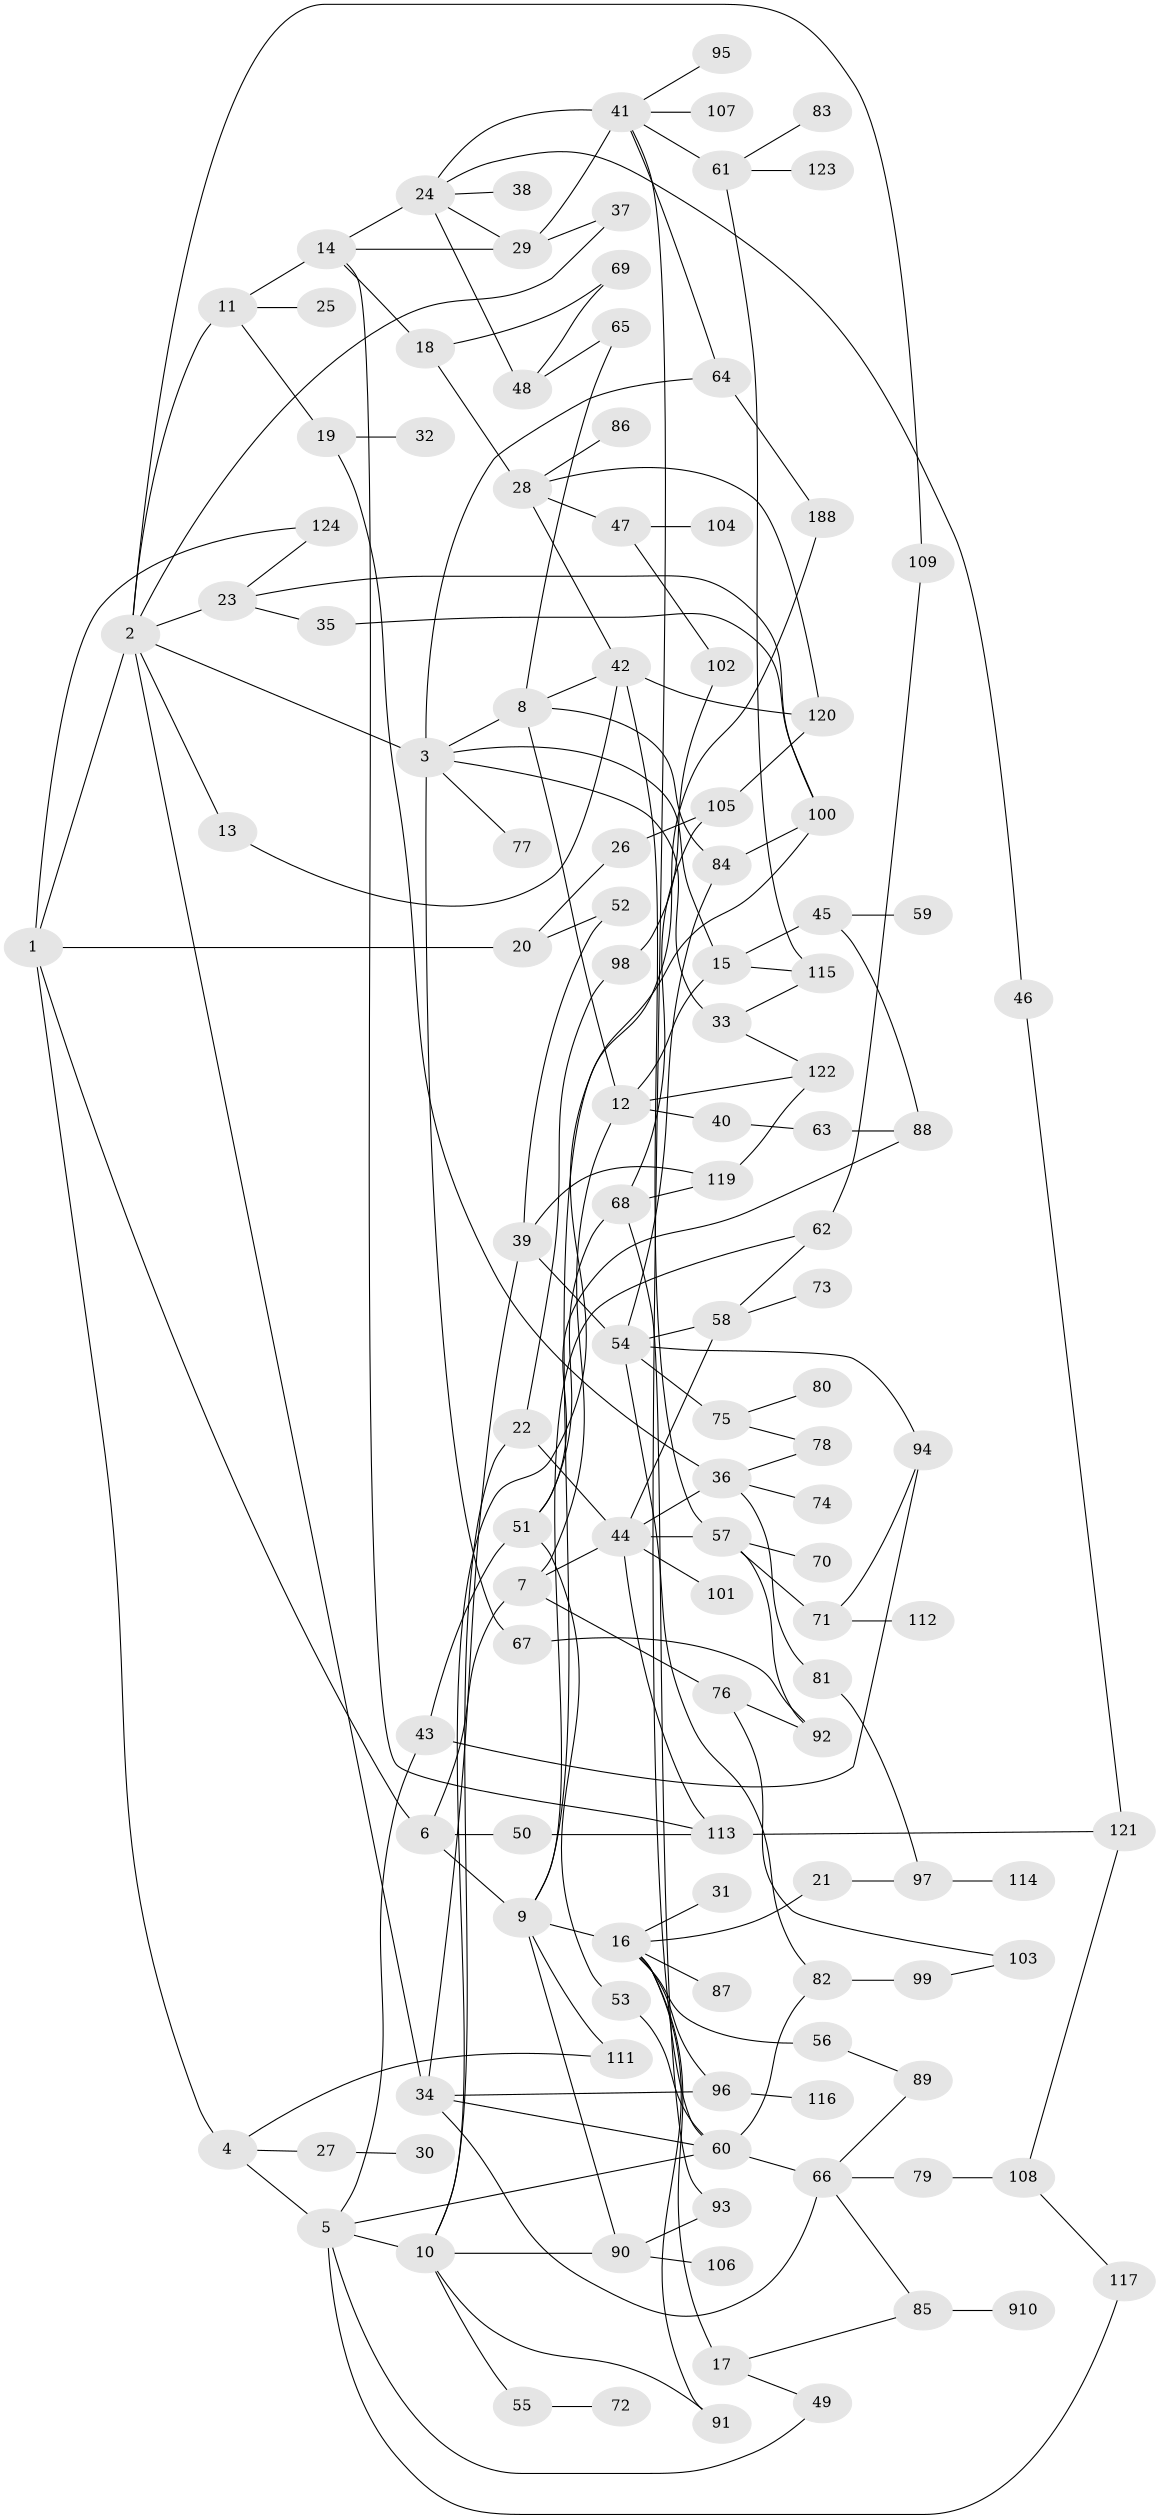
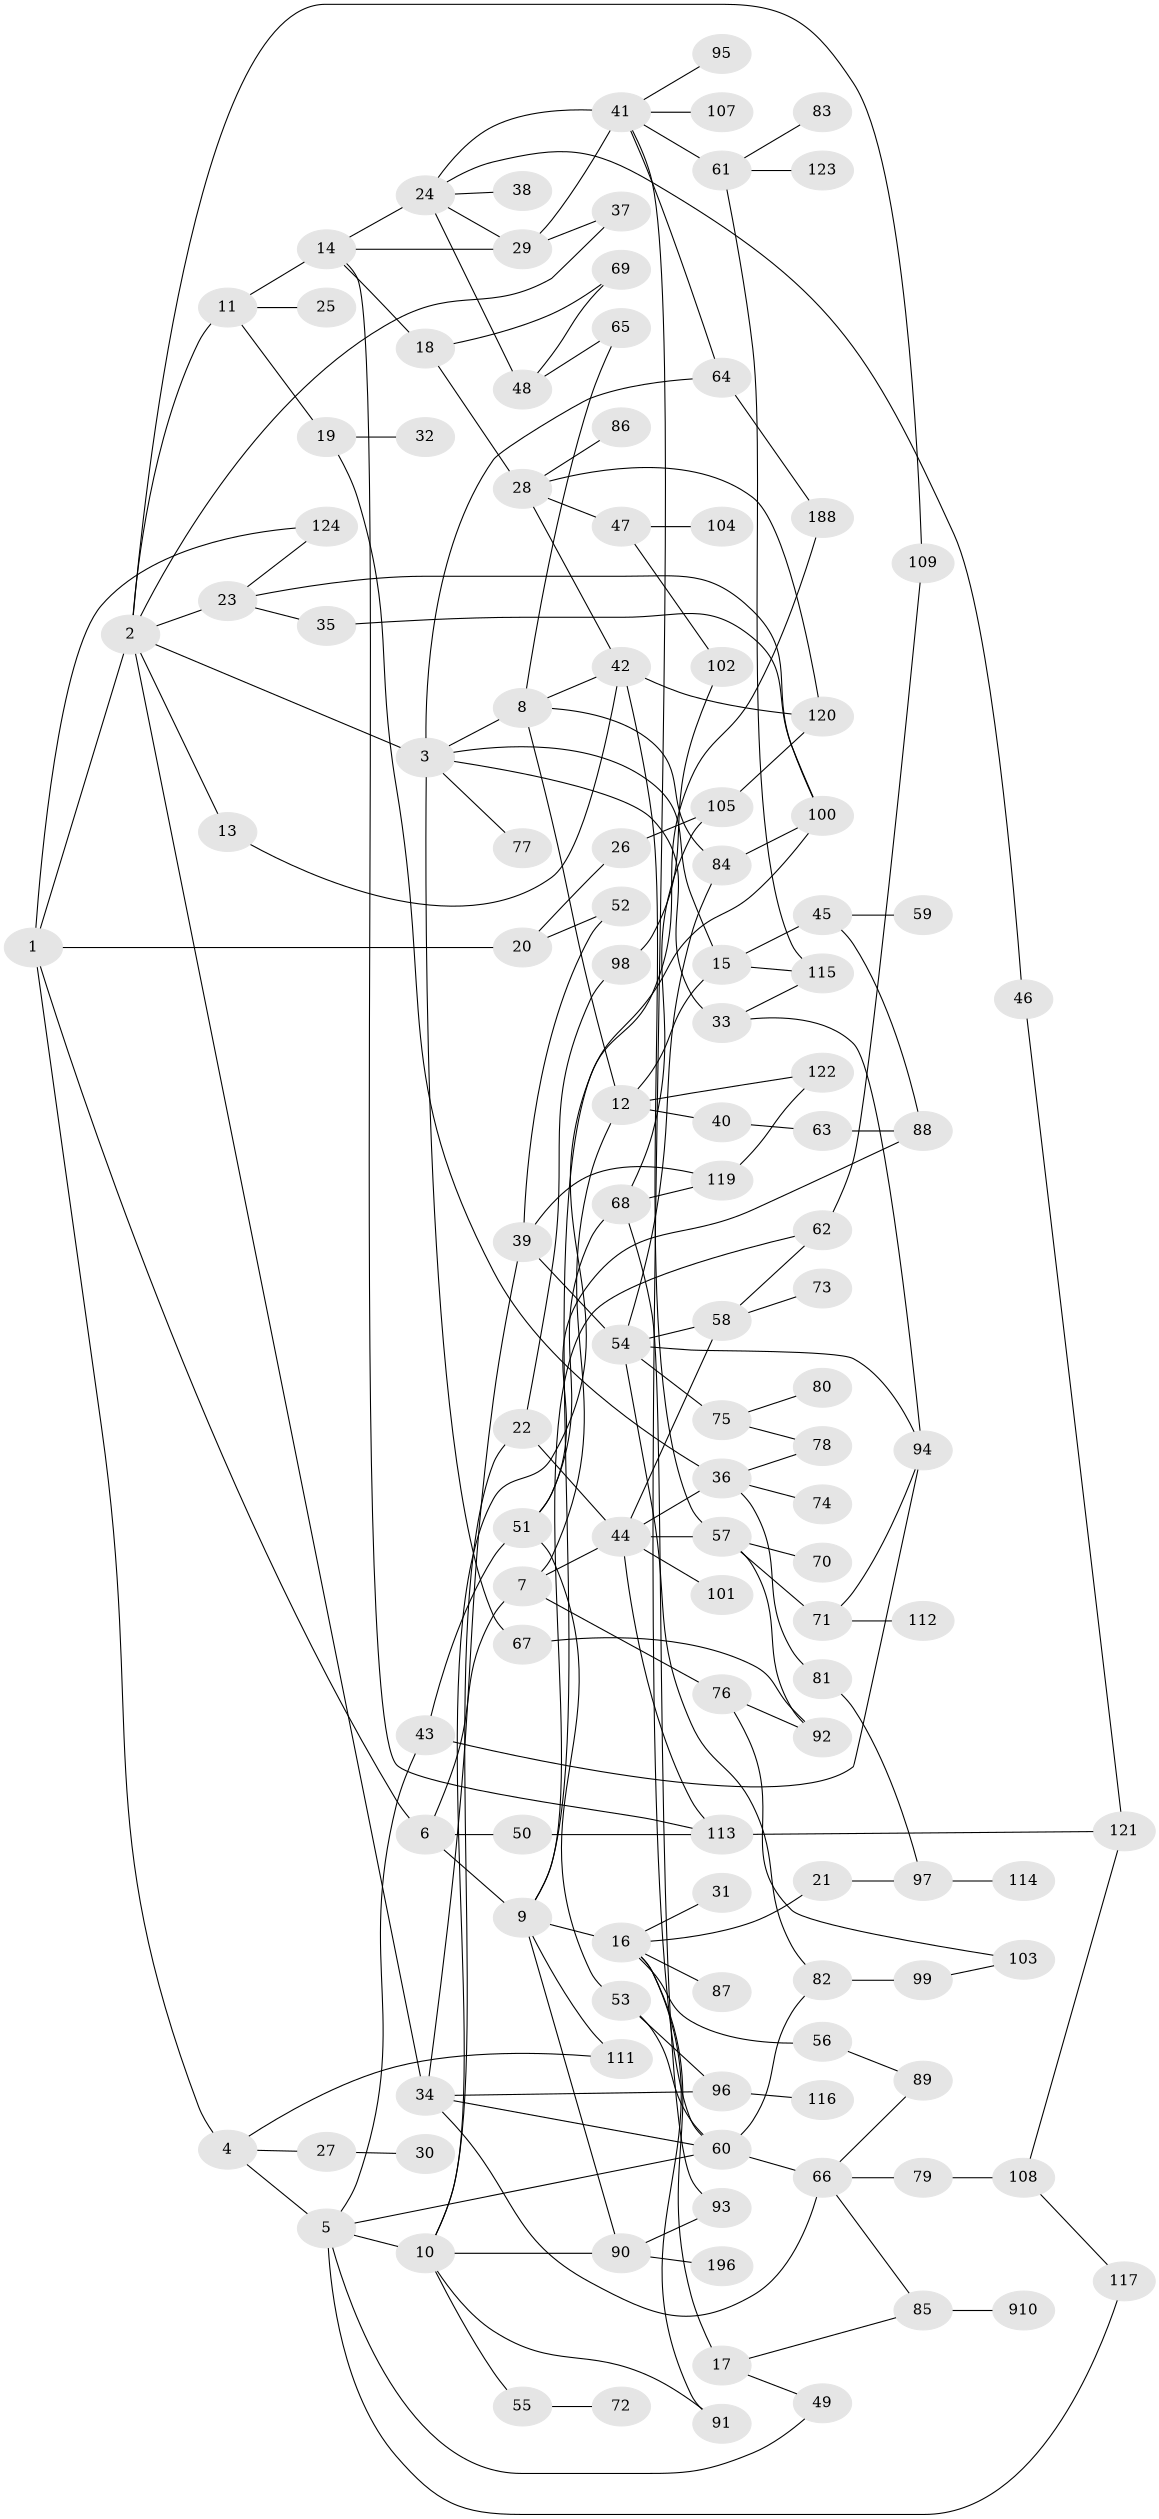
(772, 1048) -> (888, 1181)
(684, 2045) -> (688, 2061)
(722, 2266) -> (722, 2266)
